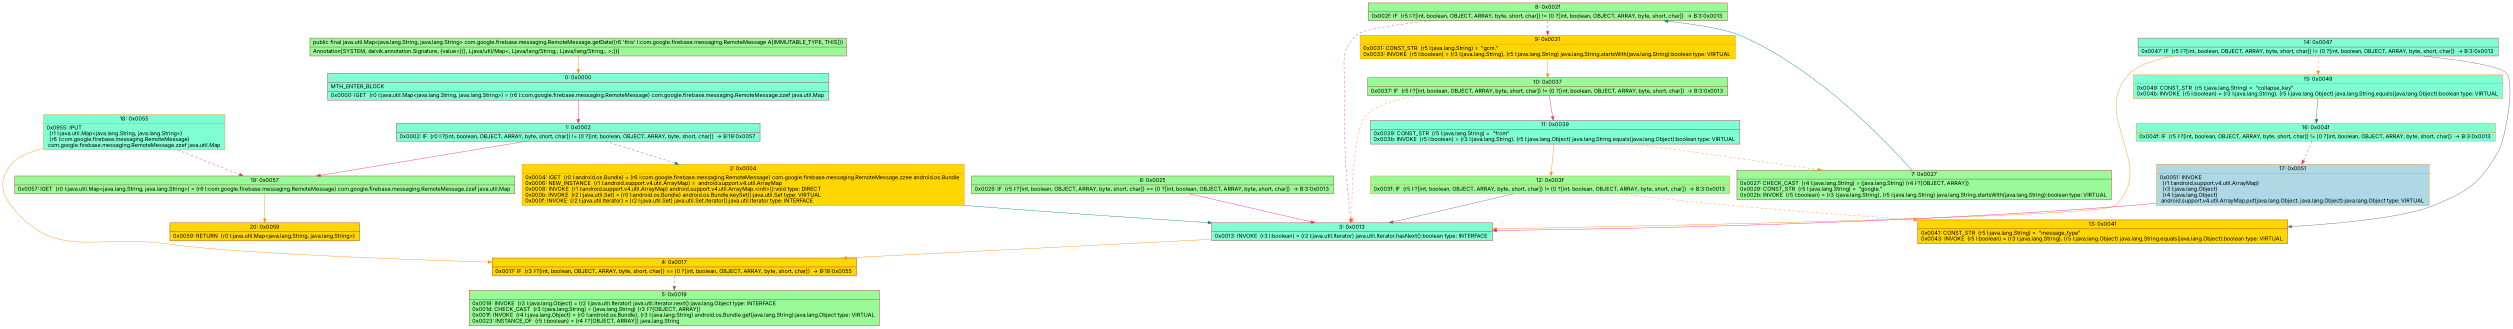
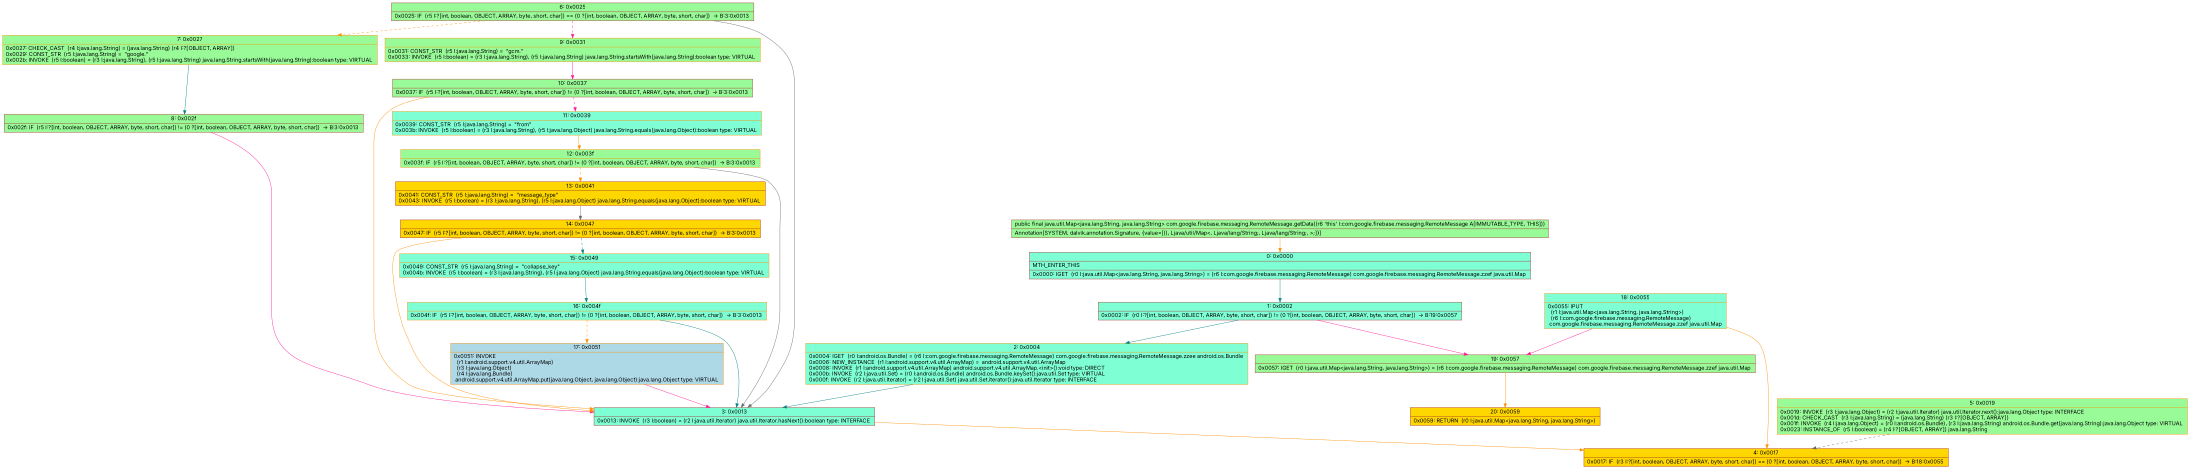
(1548, 26) -> (573, 27)
(1548, 47) -> (573, 50)
(2318, 47) -> (580, 229)
(2318, 63) -> (582, 244)
(1548, 66) -> (573, 69)
(358, 87) -> (1056, 265)
(1345, 87) -> (312, 366)
(1551, 106) -> (574, 102)
(578, 110) -> (1280, 289)
(66, 128) -> (1567, 307)
(1555, 132) -> (577, 123)
(1358, 138) -> (374, 322)
(2308, 151) -> (587, 330)
(640, 152) -> (1184, 331)
(1727, 157) -> (413, 28)
(209, 162) -> (1561, 341)
(2480, 178) -> (580, 211)
(743, 185) -> (1027, 364)
(1924, 185) -> (190, 50)
(2189, 195) -> (483, 374)
(1250, 208) -> (795, 195)
(674, 281) -> (1853, 441)
(674, 308) -> (1982, 416)
none -> (724, 340)
